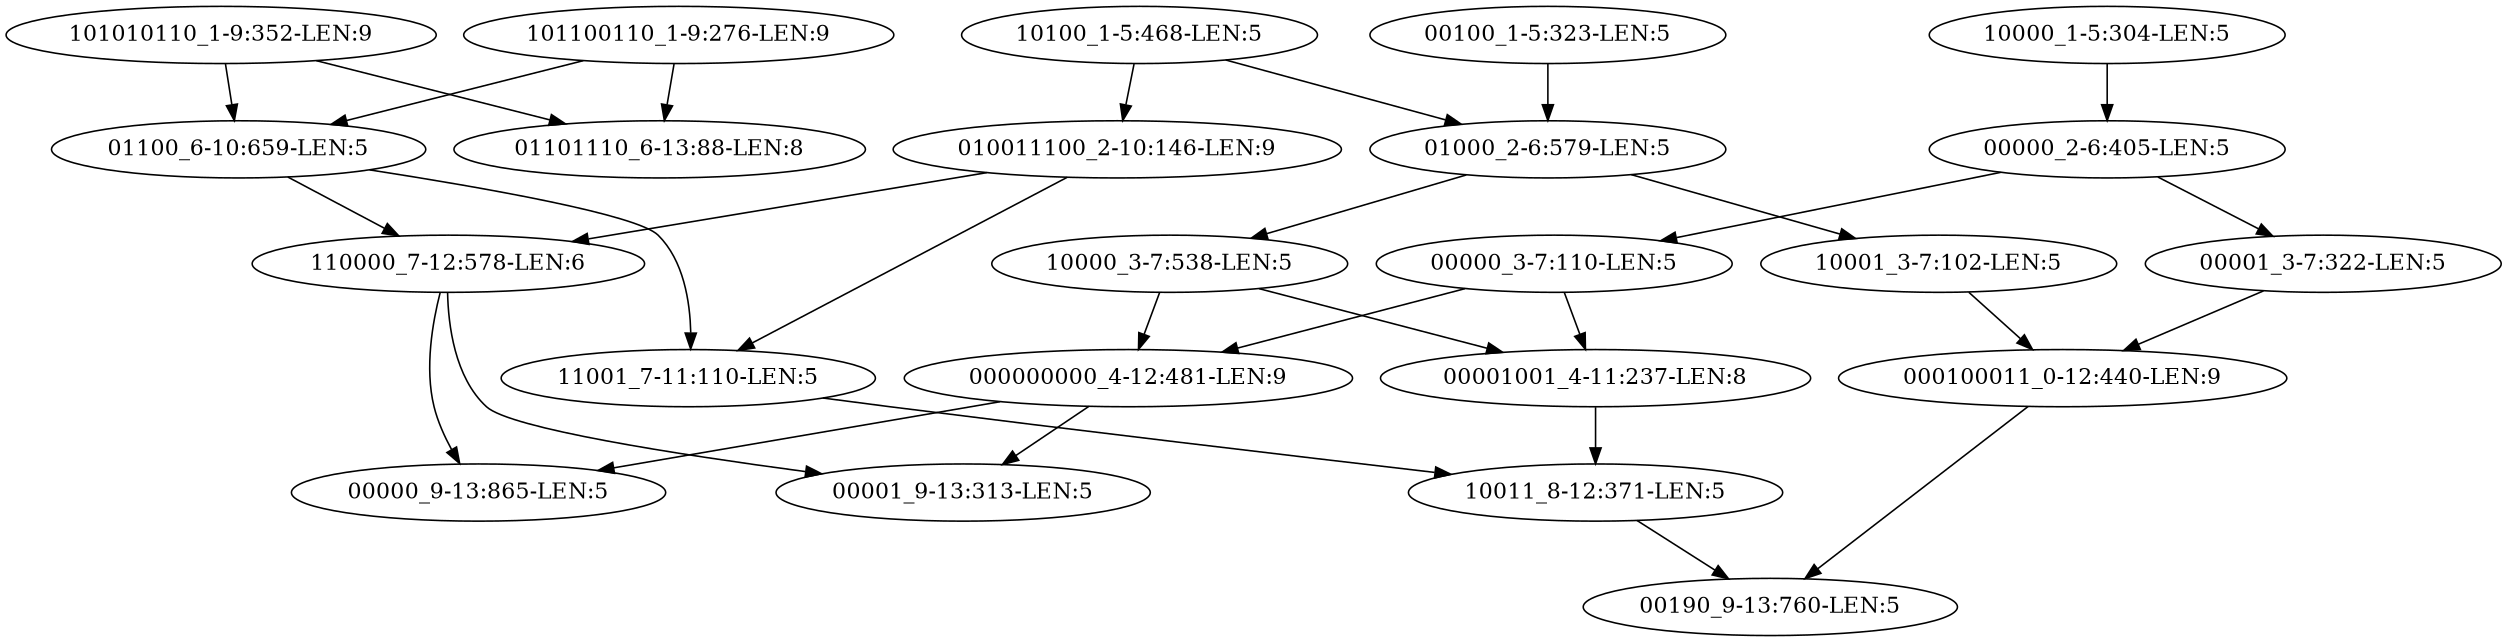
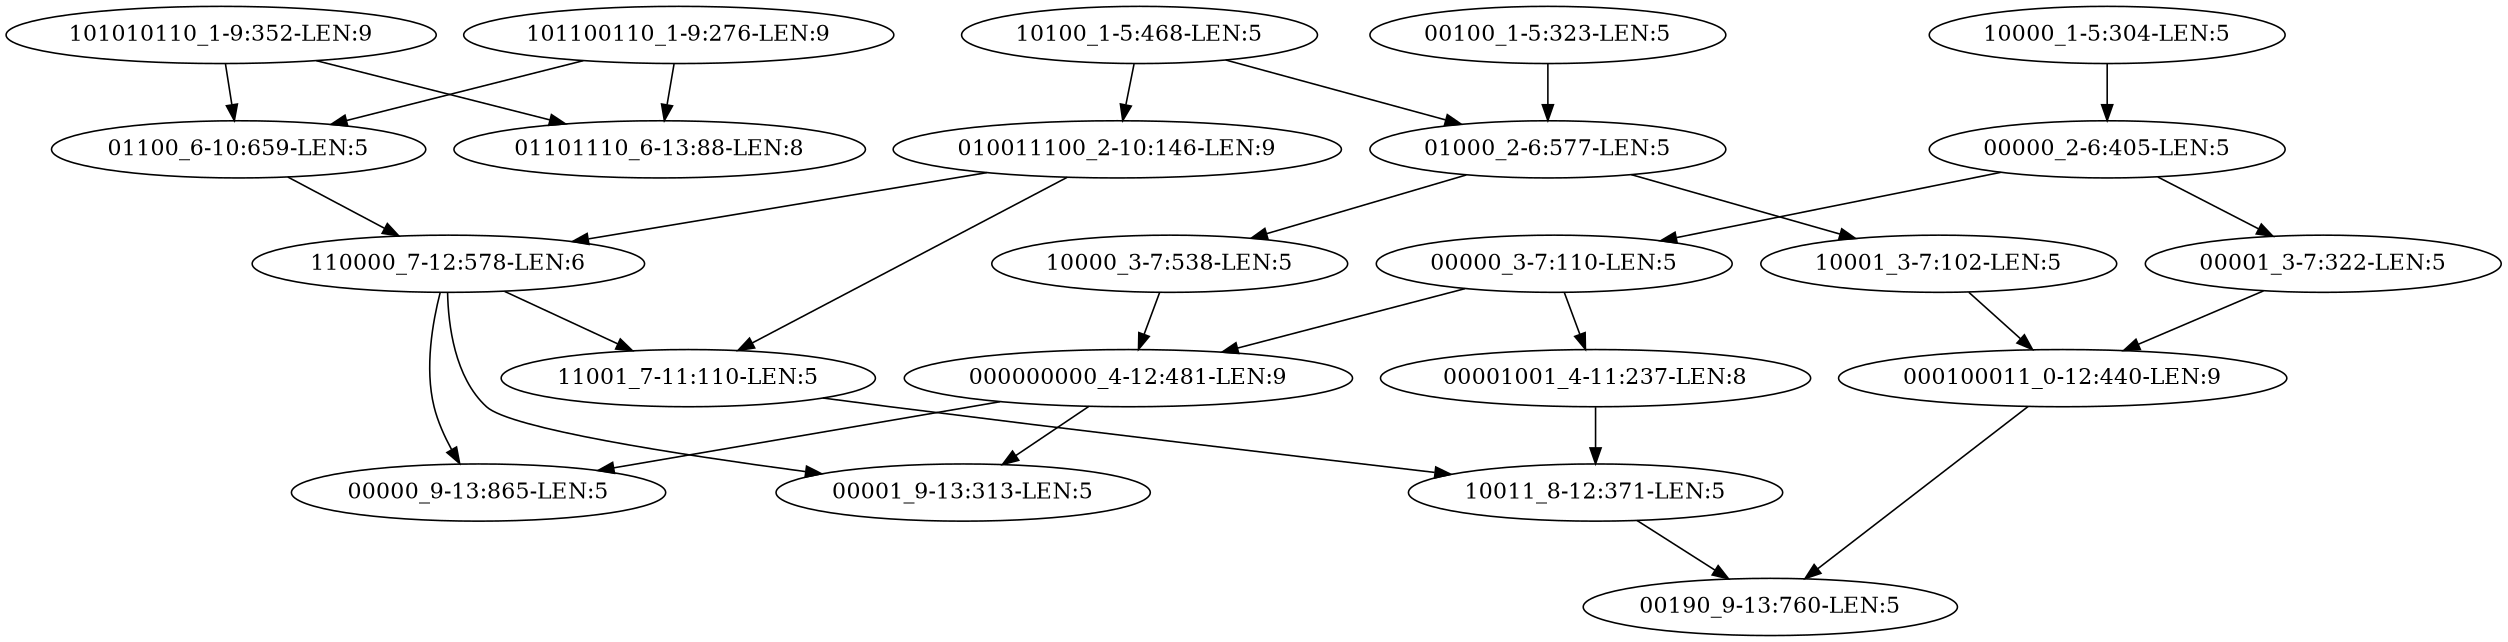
(1548, 149) -> (1548, 149)
(567, 206) -> (561, 318)
(1384, 321) -> none
